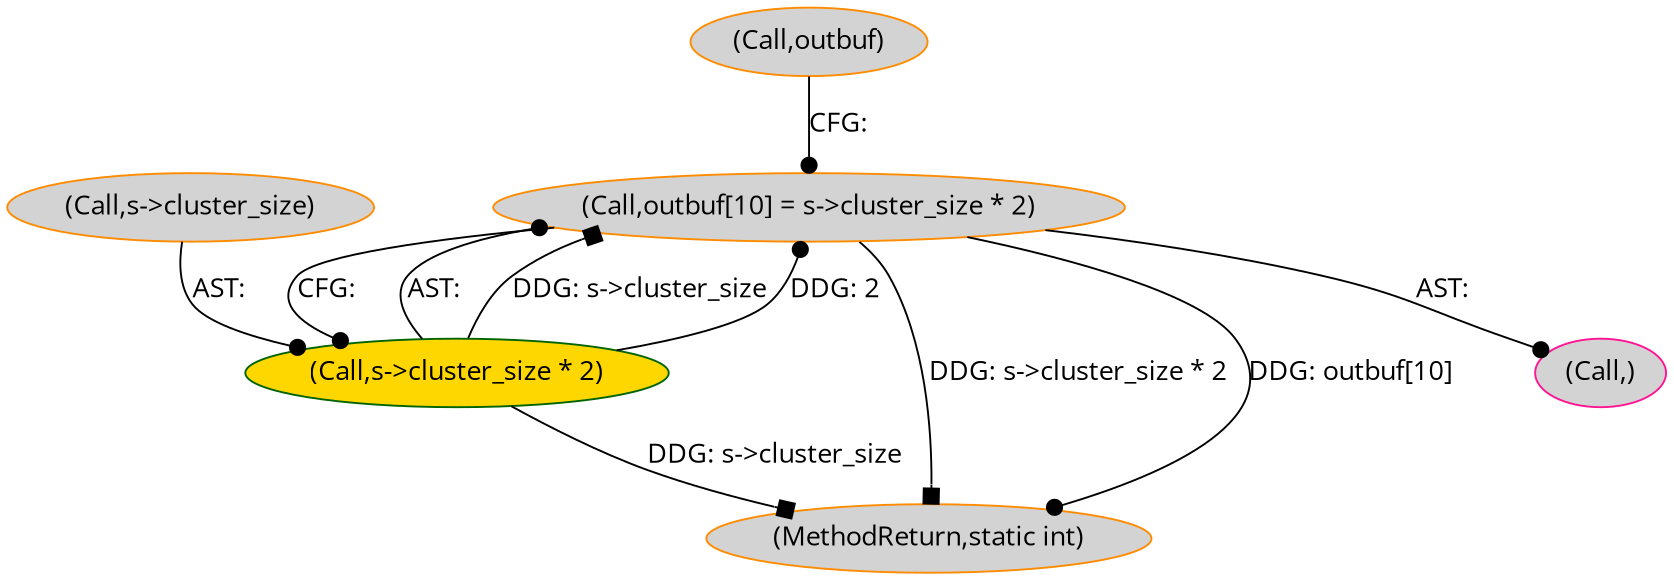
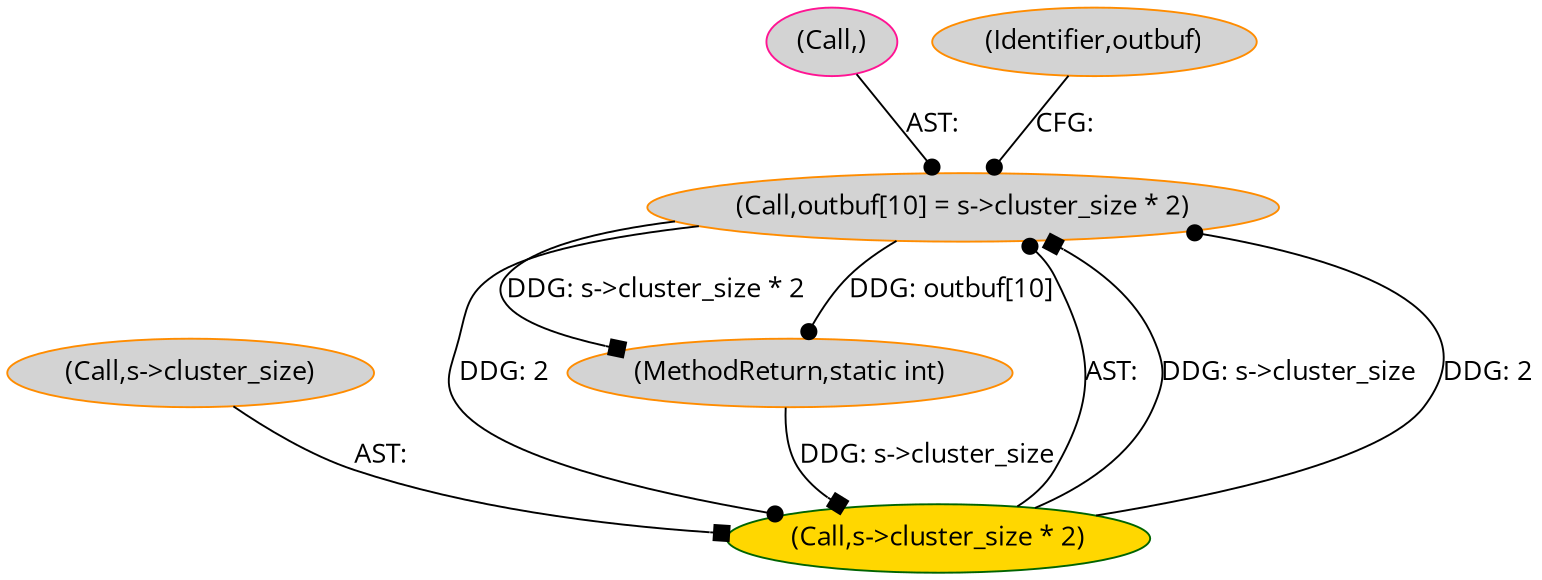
(809, 42) -> (1094, 42)
(1294, 270) -> (892, 118)
(330, 290) -> (505, 373)
(209, 317) -> (463, 499)
(639, 467) -> (793, 459)
